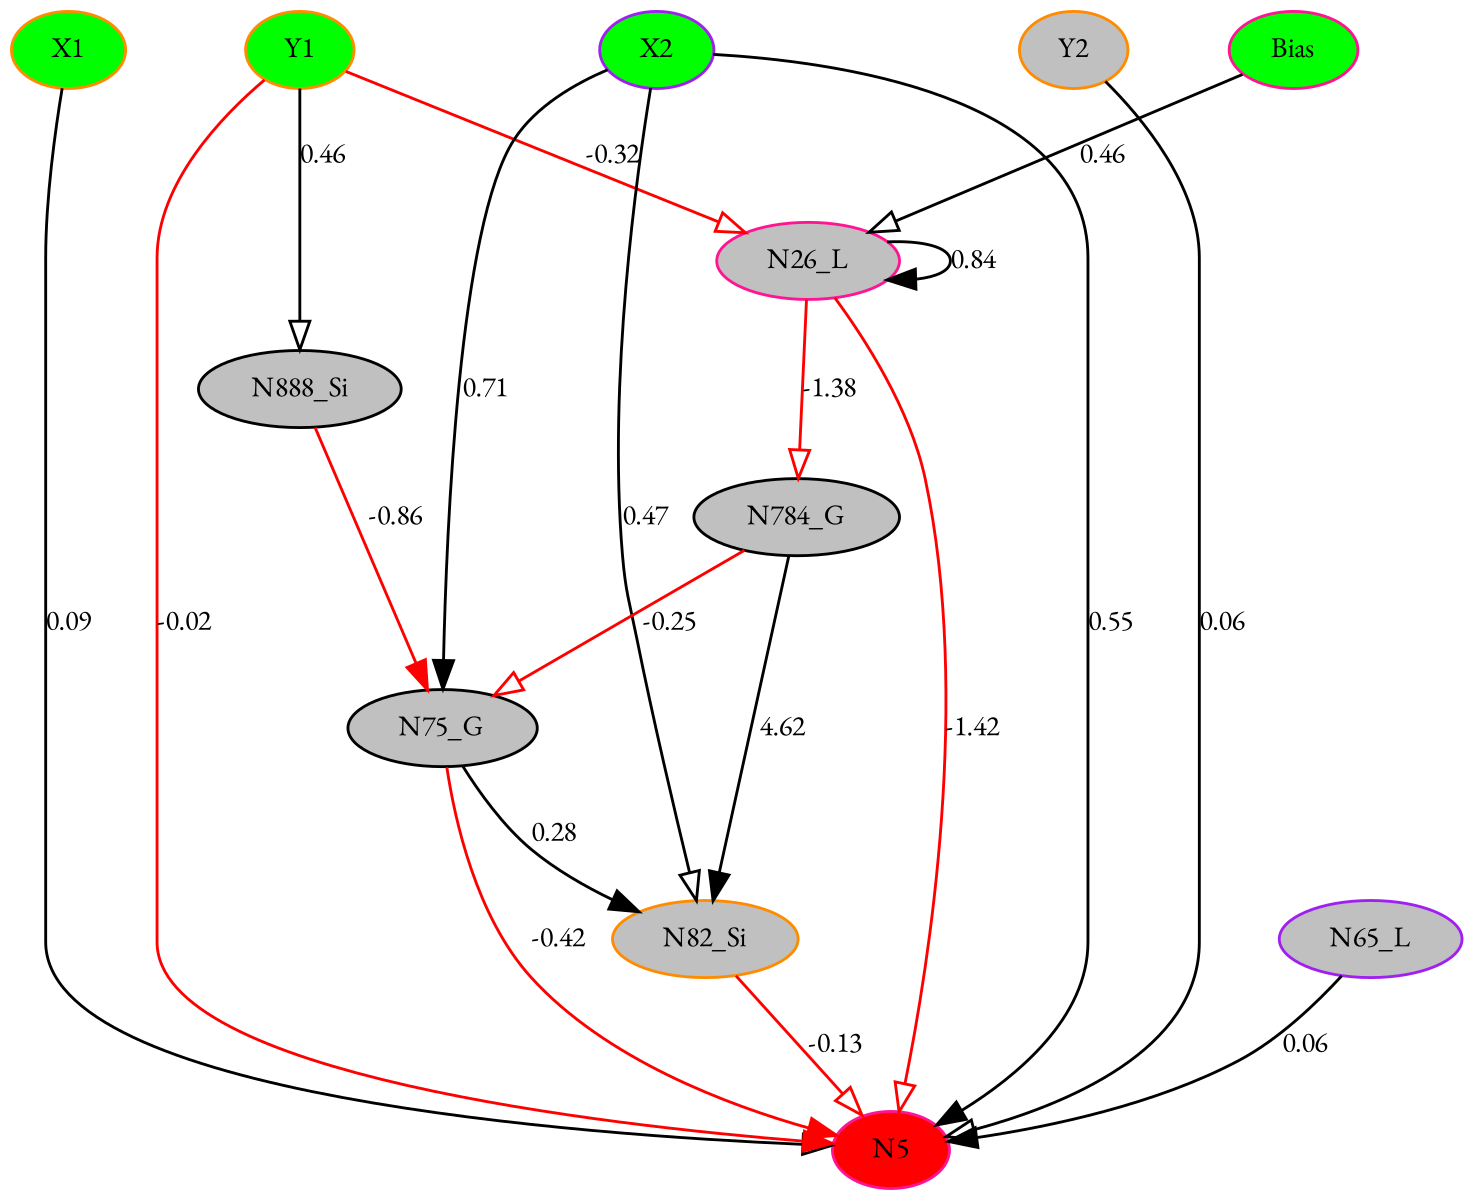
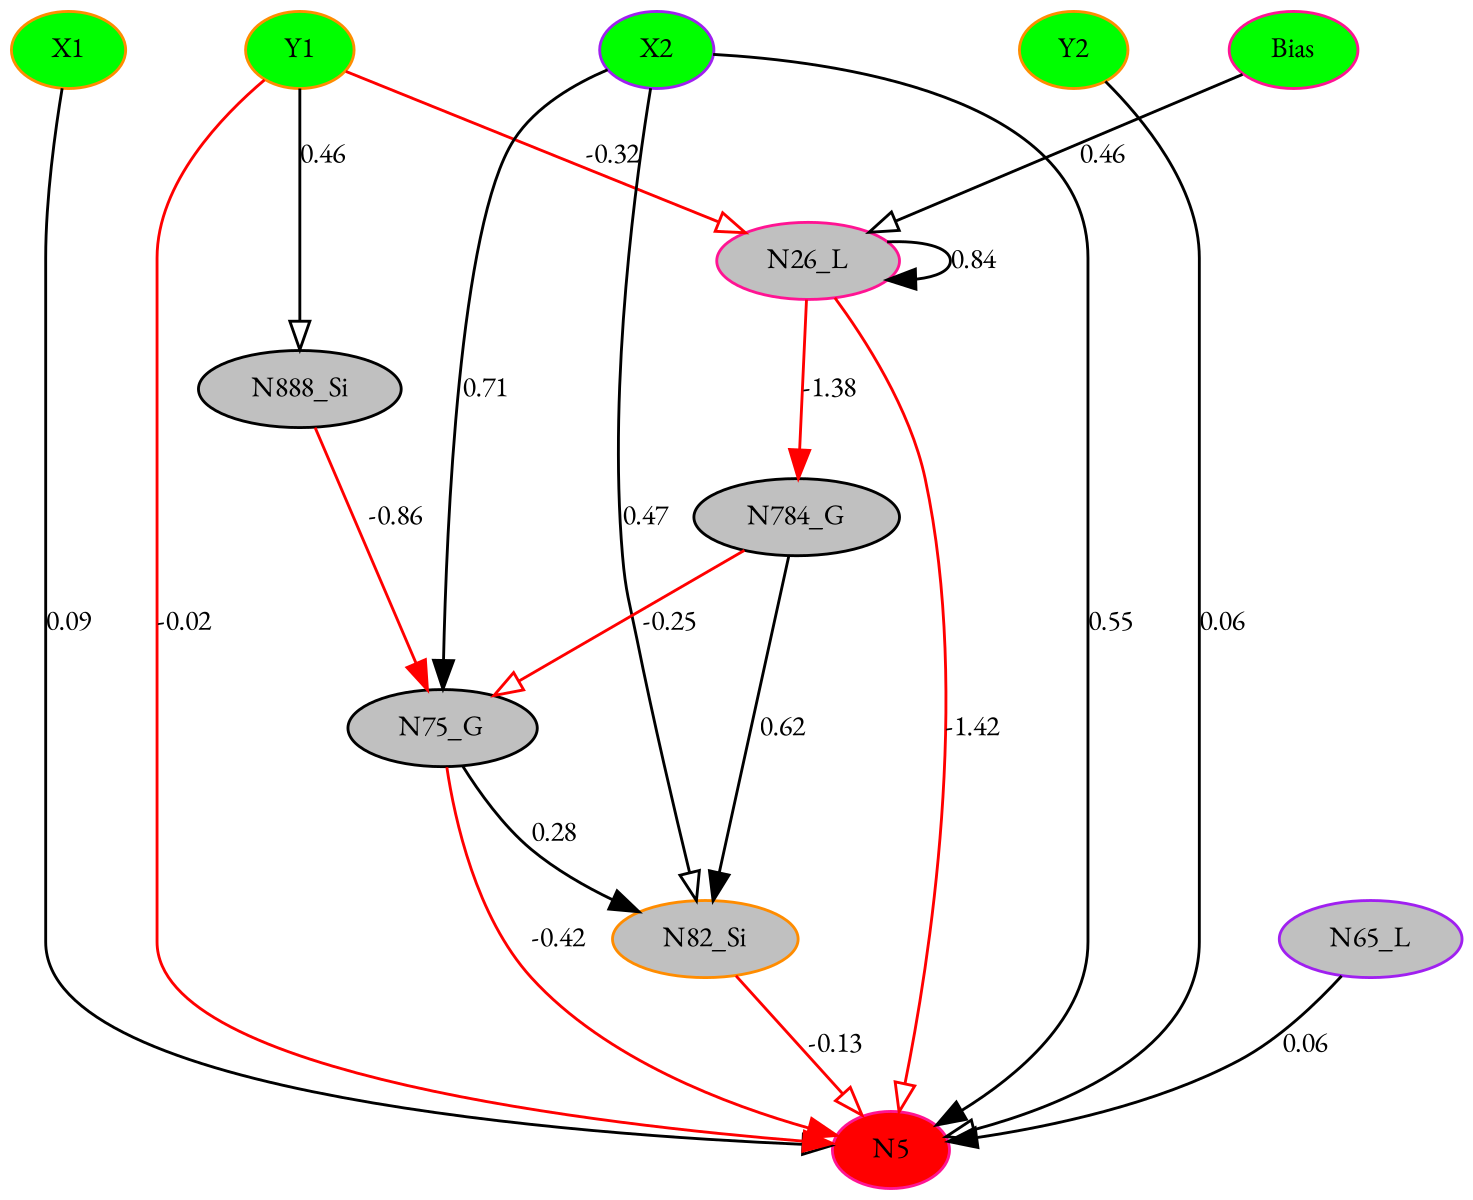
(1074, 50) -> (1074, 50)
(803, 375) -> (803, 375)
(782, 728) -> (782, 728)
